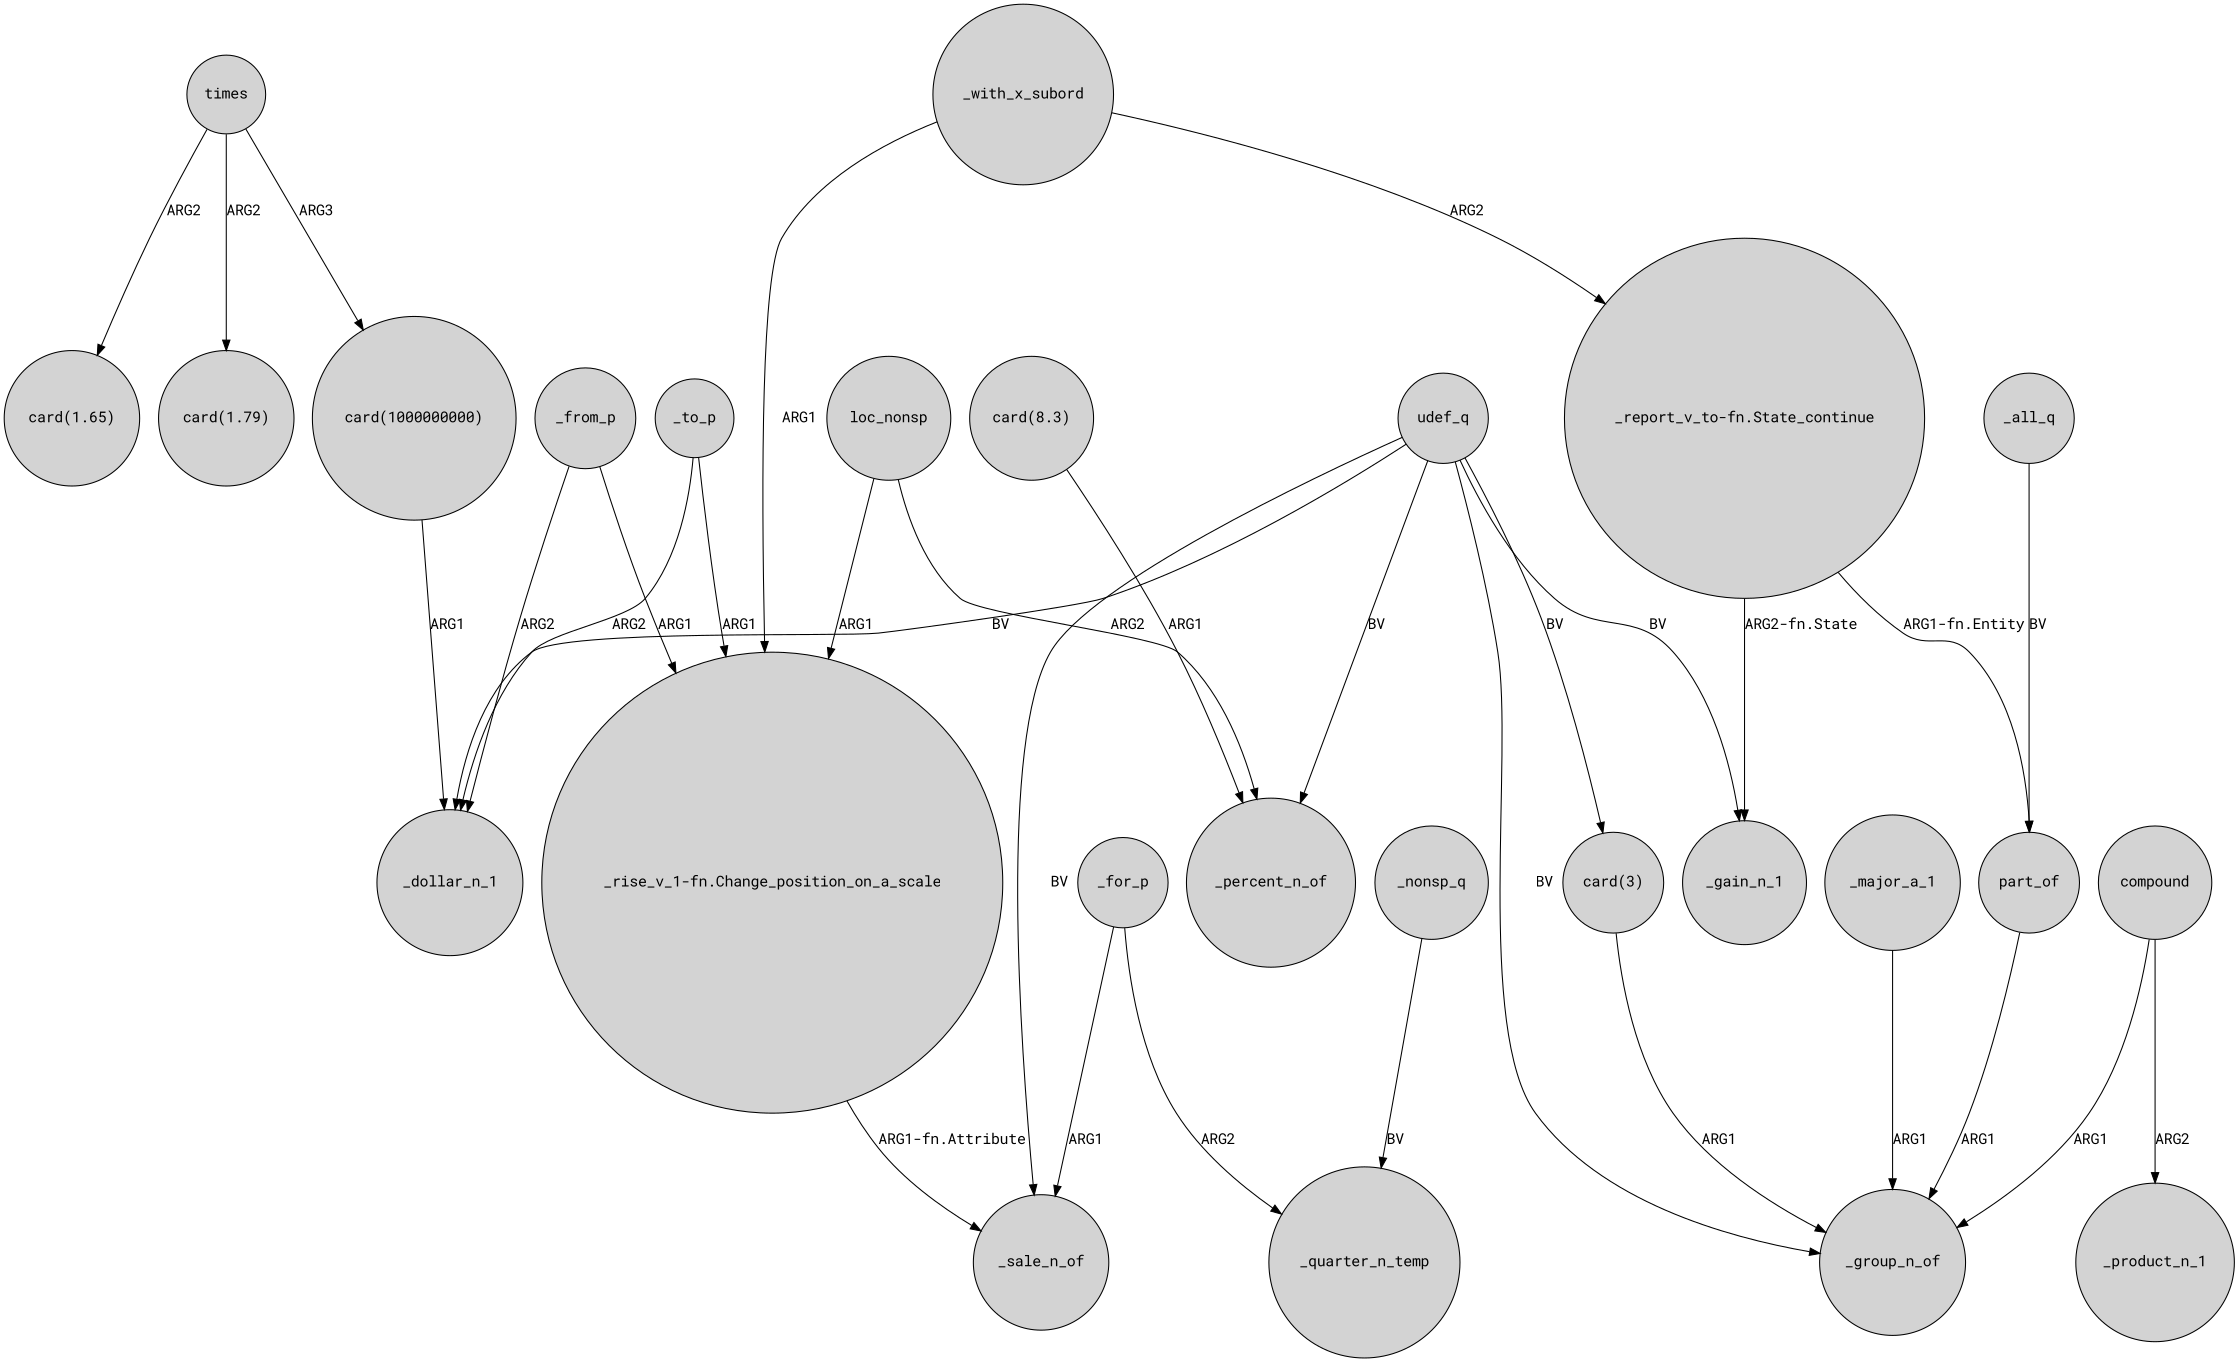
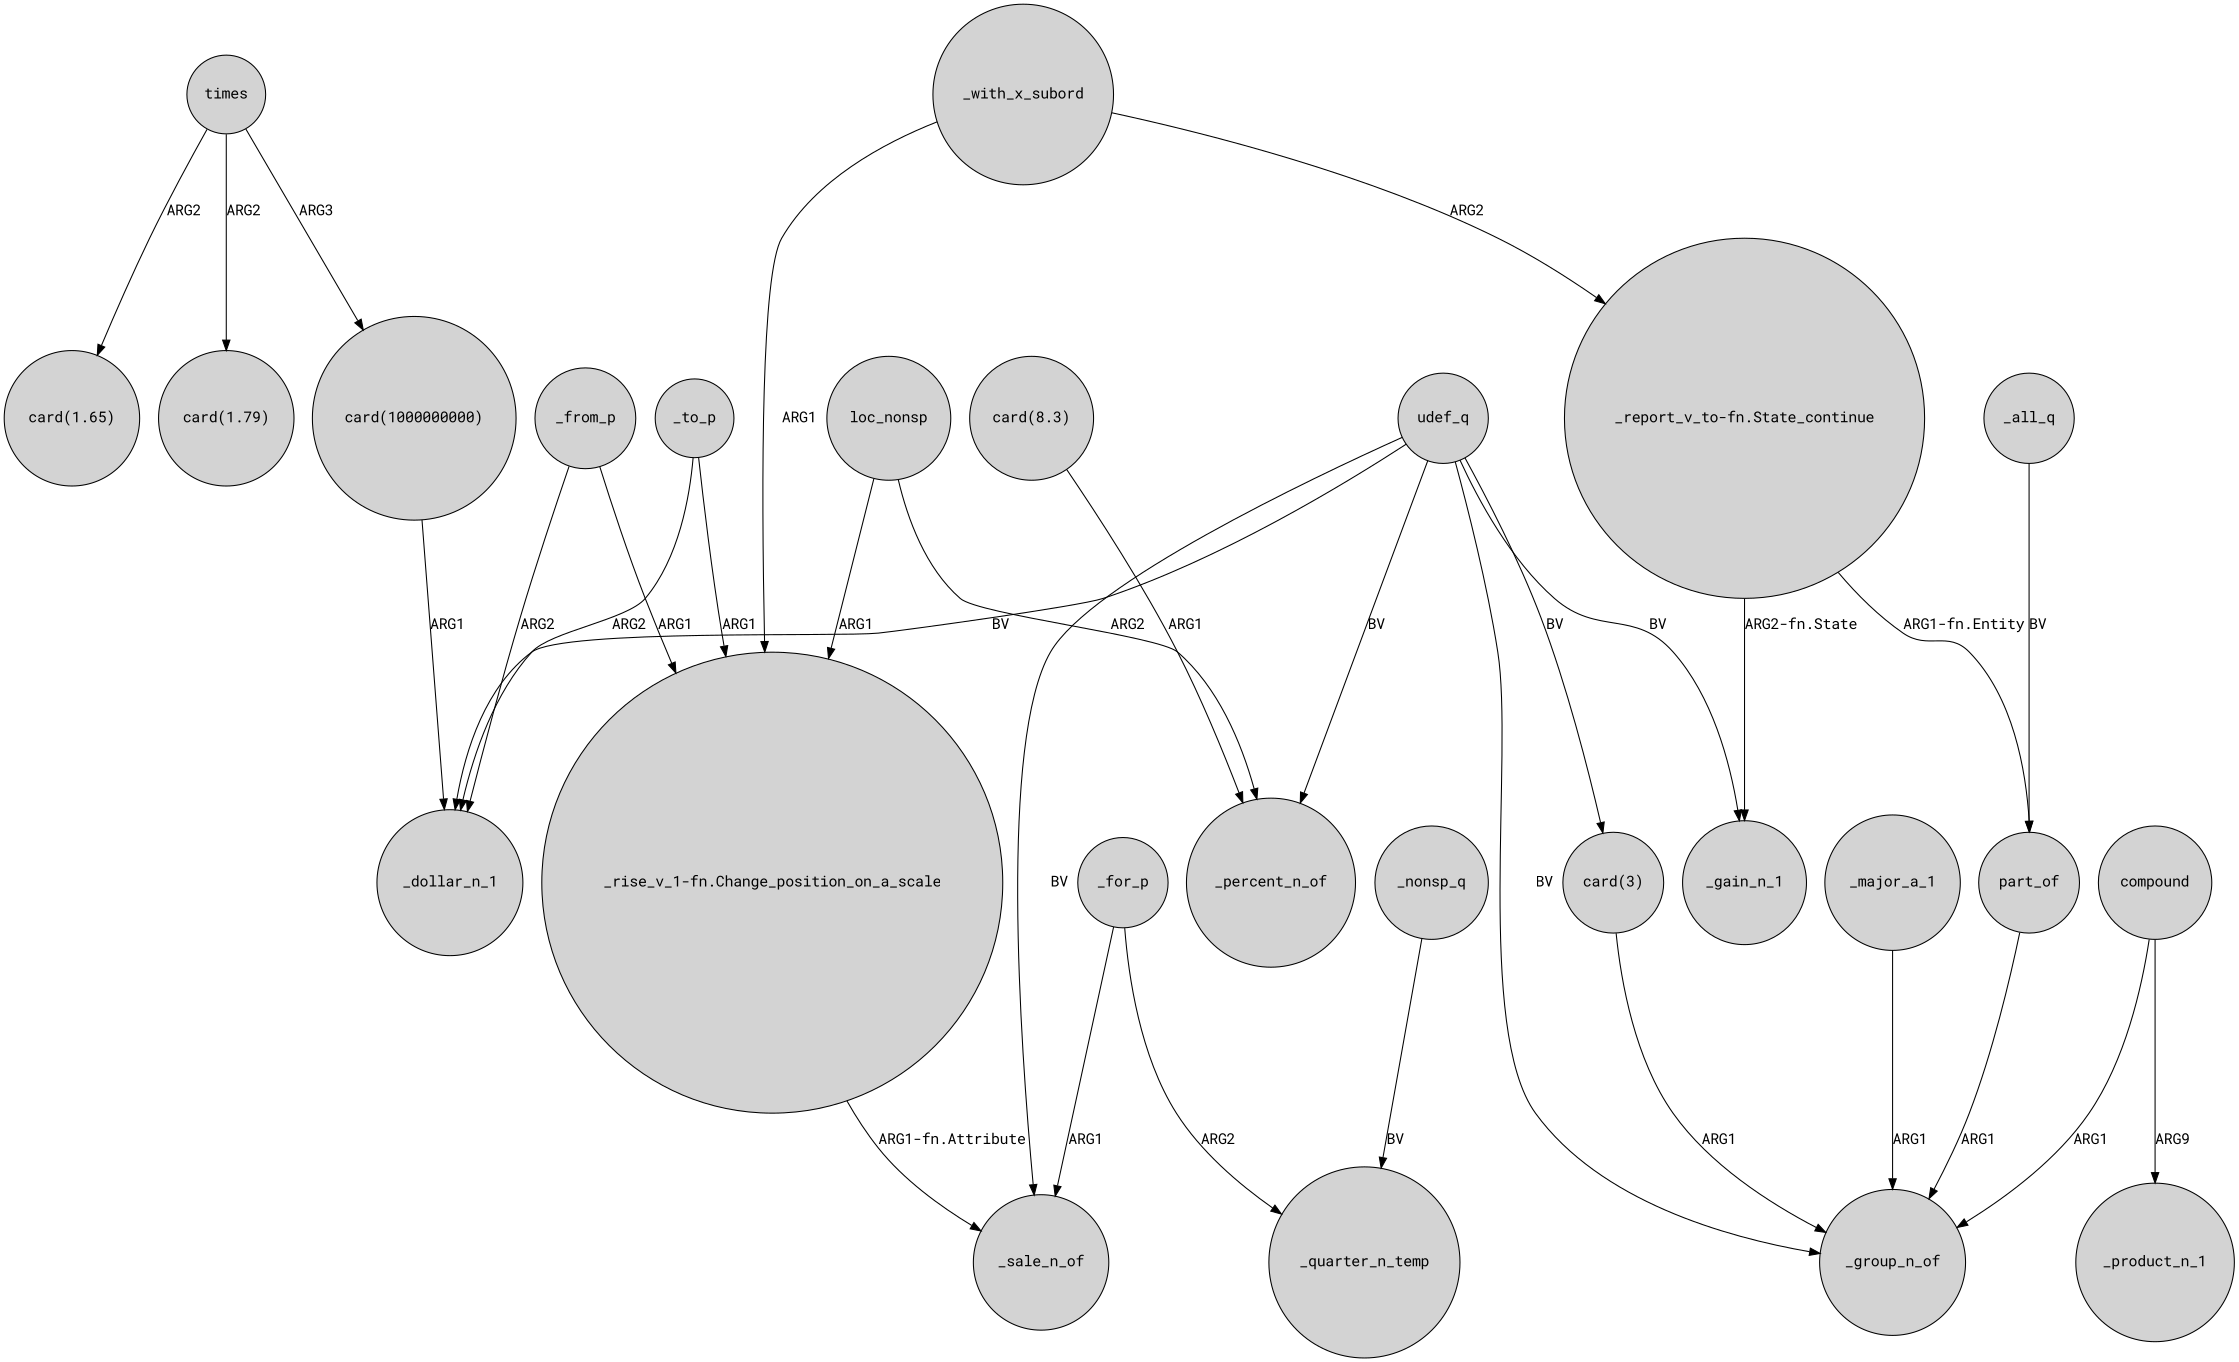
(2173, 1140) -> (2173, 1140)
